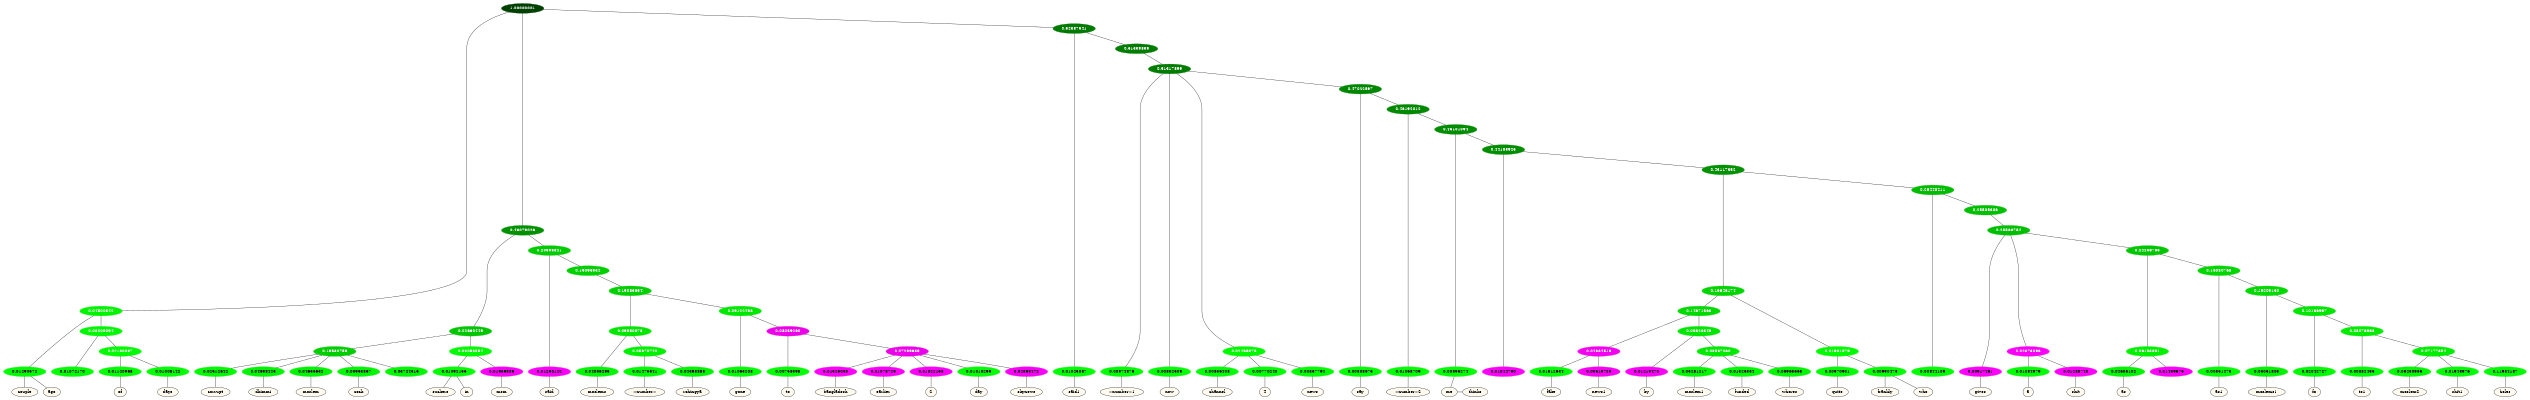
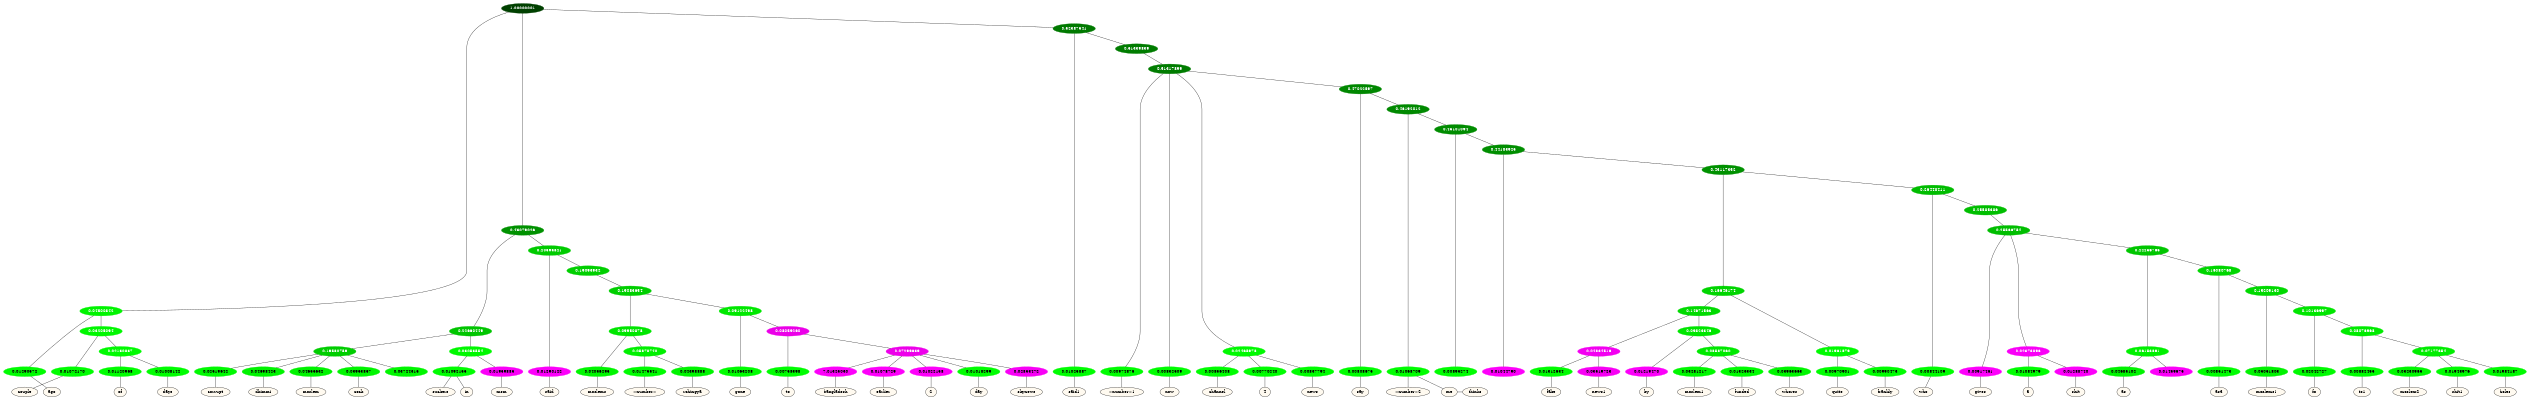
(216, 372) -> (216, 372)
(836, 372) -> (836, 372)
(2505, 372) -> (2505, 372)
(25, 382) -> (48, 382)
(1452, 382) -> (1430, 382)
(1905, 382) -> (1928, 382)
(2219, 392) -> (2219, 392)
